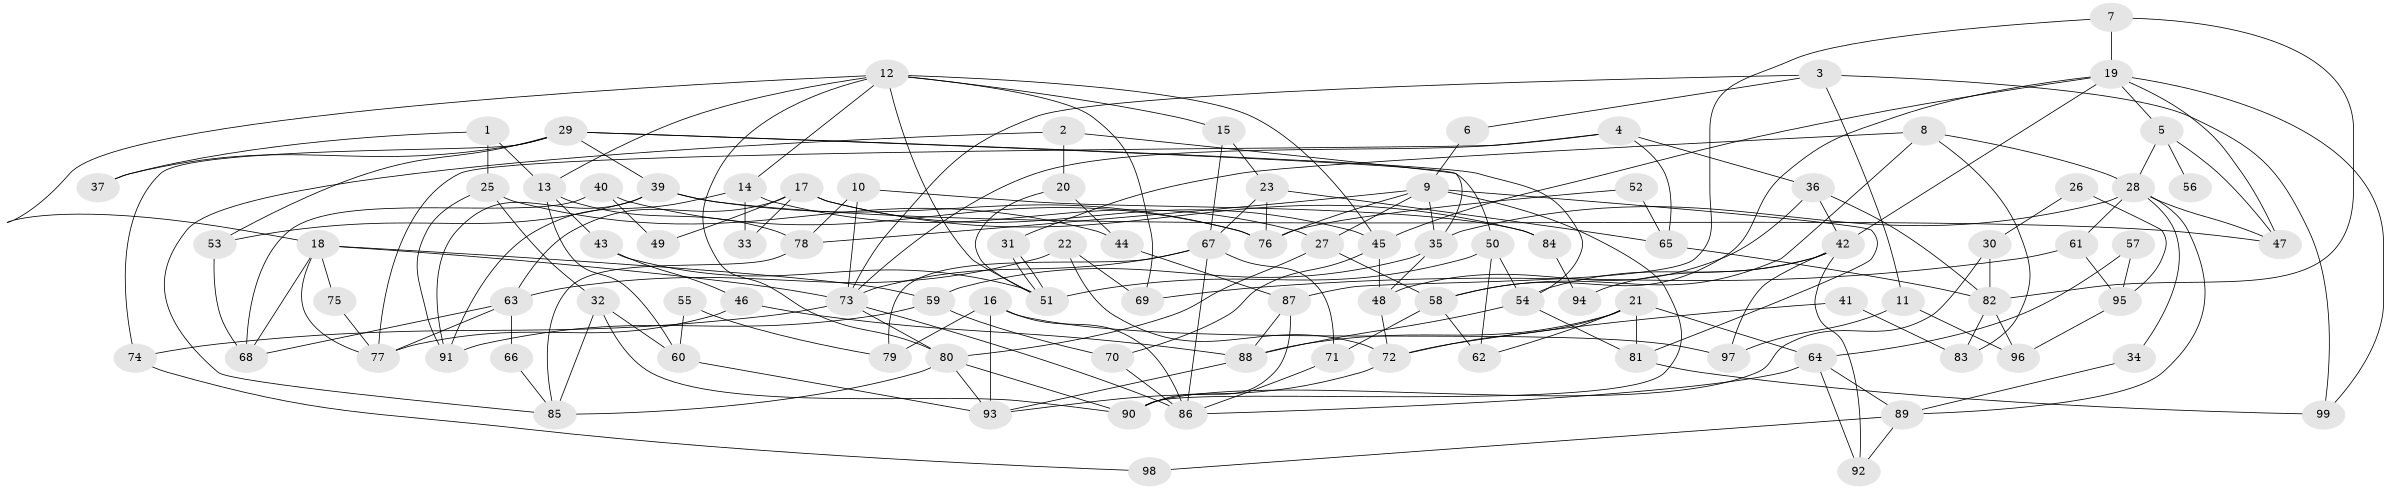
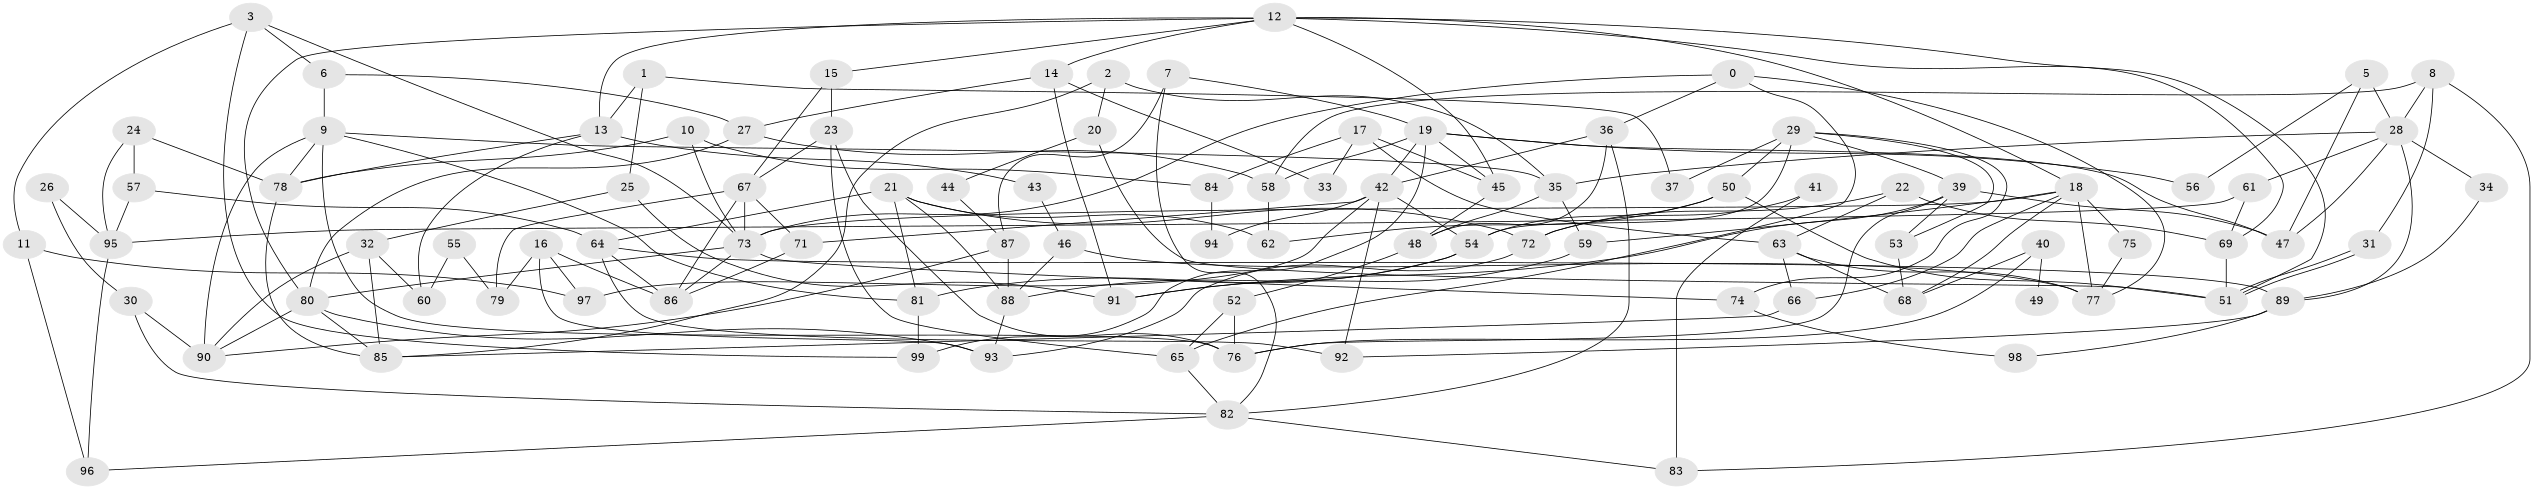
(2142, 108) -> (1811, 153)
none -> (134, 131)
(1619, 131) -> (1733, 74)
(740, 215) -> none
(805, 216) -> none
(1375, 216) -> (539, 85)
none -> (1944, 262)
(824, 273) -> (2226, 273)
(1399, 322) -> (972, 231)
(1384, 325) -> (1327, 276)
(1113, 358) -> none
(828, 385) -> none
